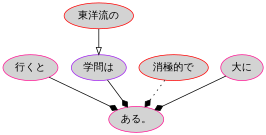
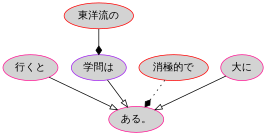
(99, 38) -> (99, 37)
(115, 90) -> (115, 91)
(194, 91) -> (194, 91)
(79, 92) -> (80, 92)
